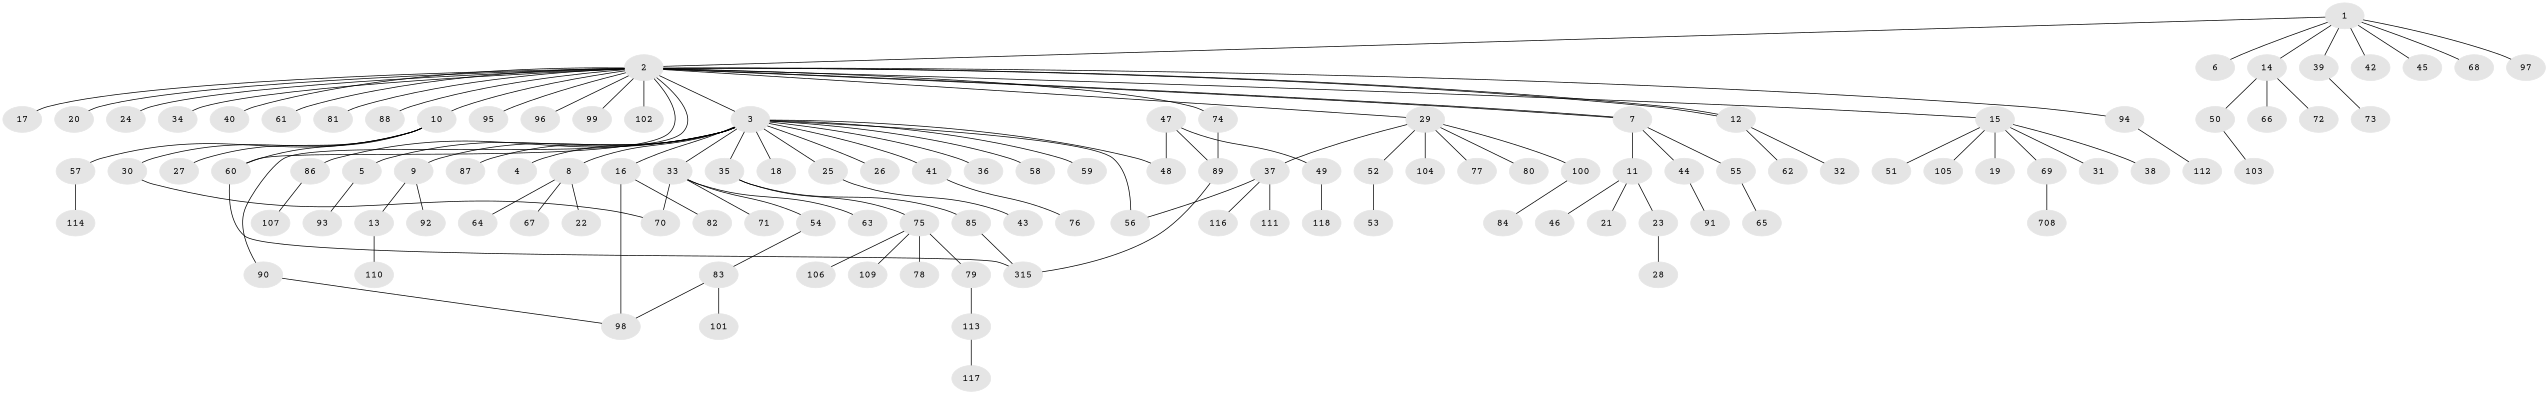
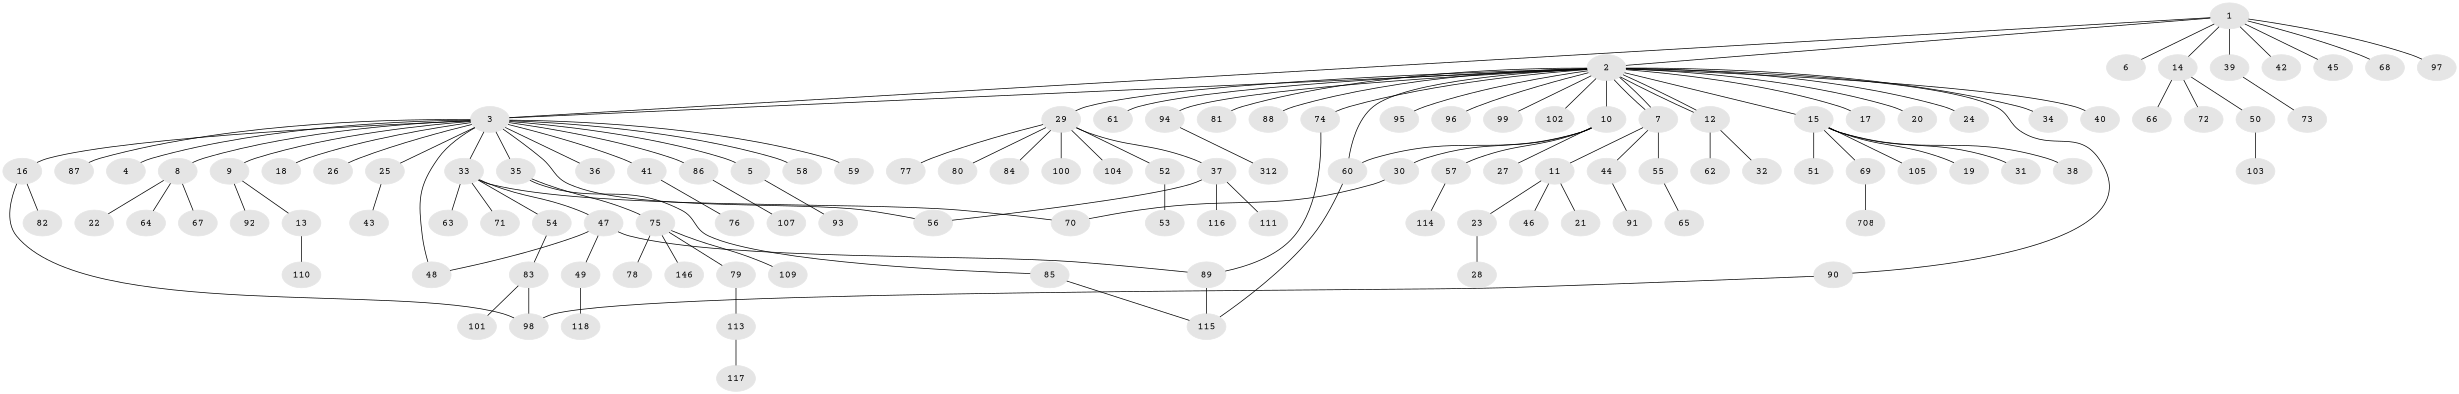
none -> (1360, 68)
(2202, 171) -> (1268, 171)
none -> (534, 197)
(1542, 197) -> (1035, 145)
(816, 275) -> (684, 275)
(1023, 275) -> (1207, 327)
